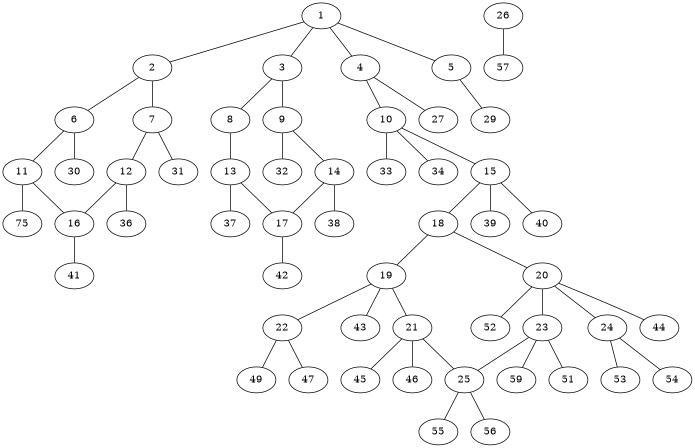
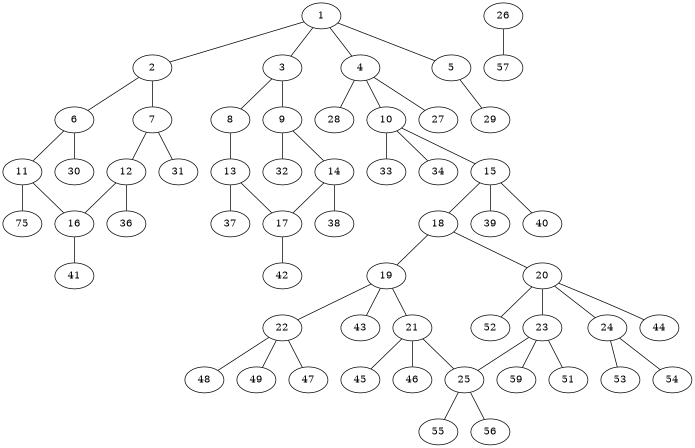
none -> (334, 120)
none -> (204, 380)
